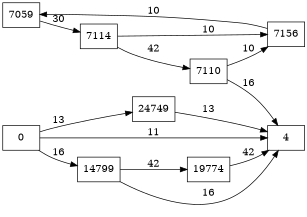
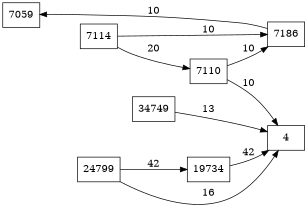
(57, 26) -> none
(286, 34) -> (286, 34)
(154, 49) -> (154, 49)
(249, 83) -> (249, 83)
(154, 109) -> (154, 109)
(21, 138) -> none
(99, 169) -> (99, 169)
(209, 169) -> (209, 169)
